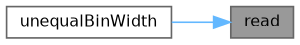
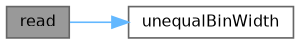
(193, 22) -> (91, 22)
